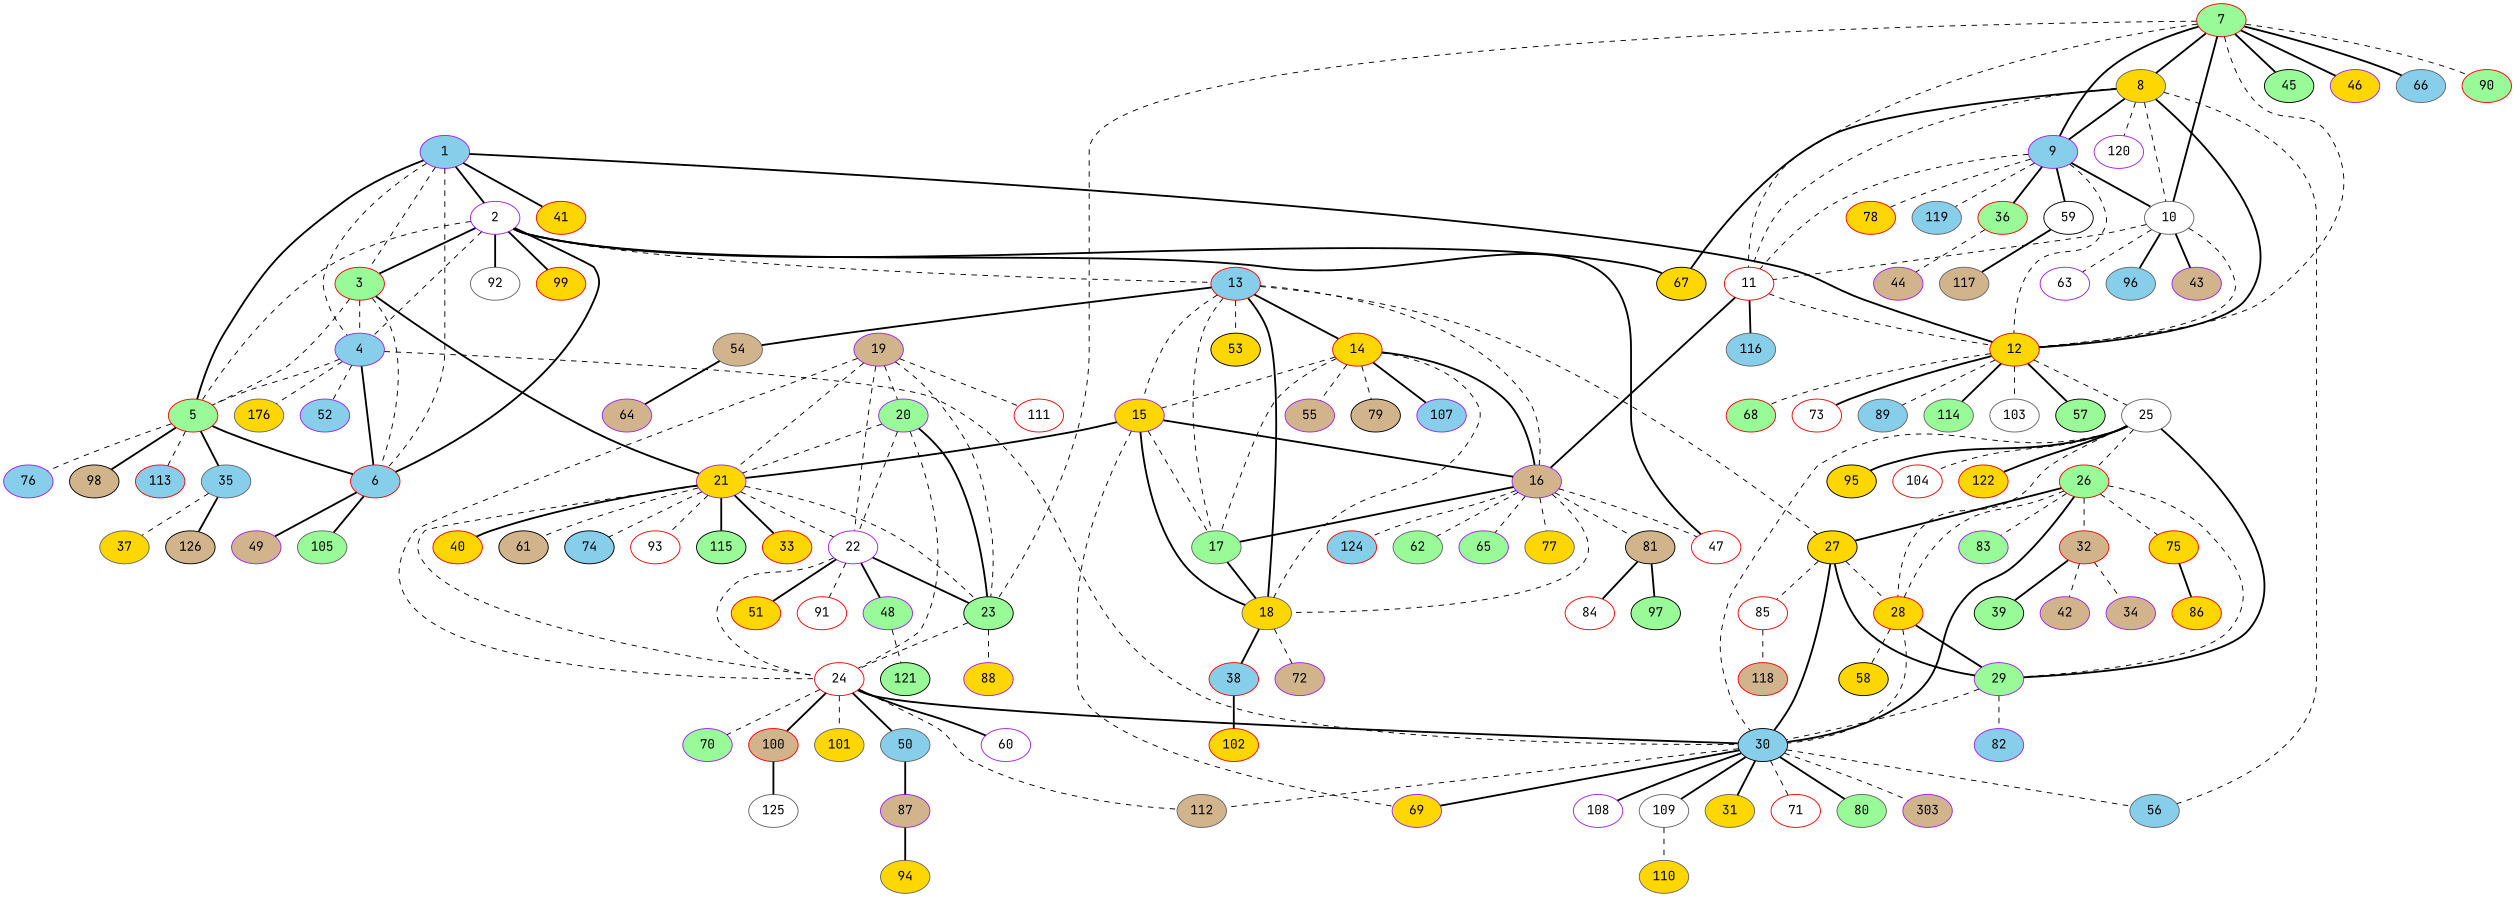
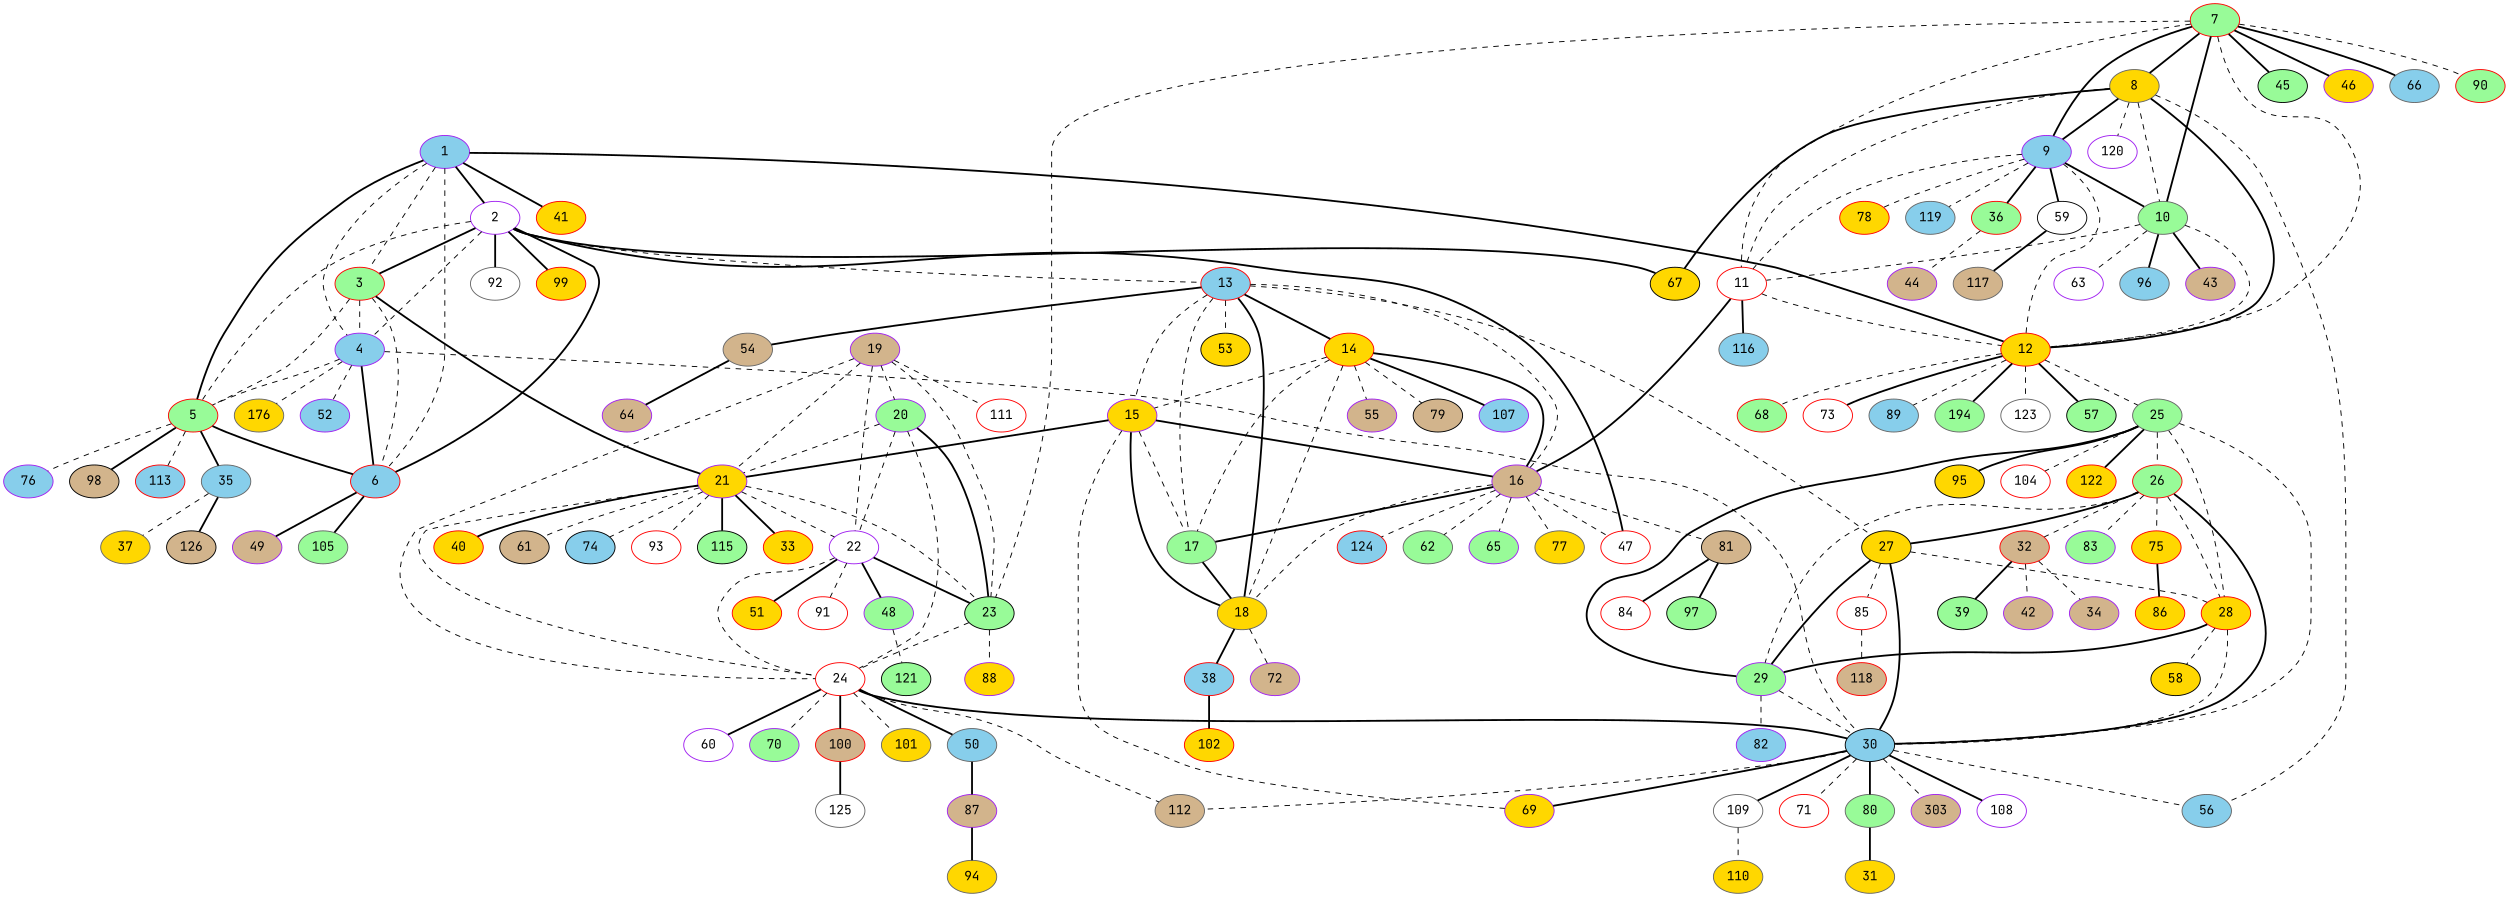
(2169, 218) -> (2163, 218)
(1949, 416) -> (1960, 416)
(2015, 416) -> (2026, 416)
(2146, 416) -> (2157, 416)
(1746, 778) -> (1870, 844)
